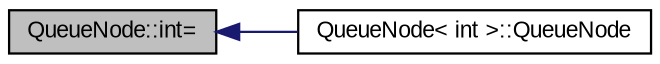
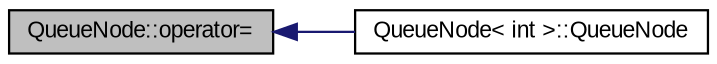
(113, 32) -> (141, 32)
